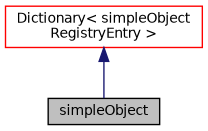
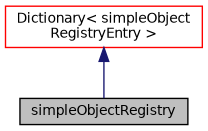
(104, 111) -> (104, 111)
